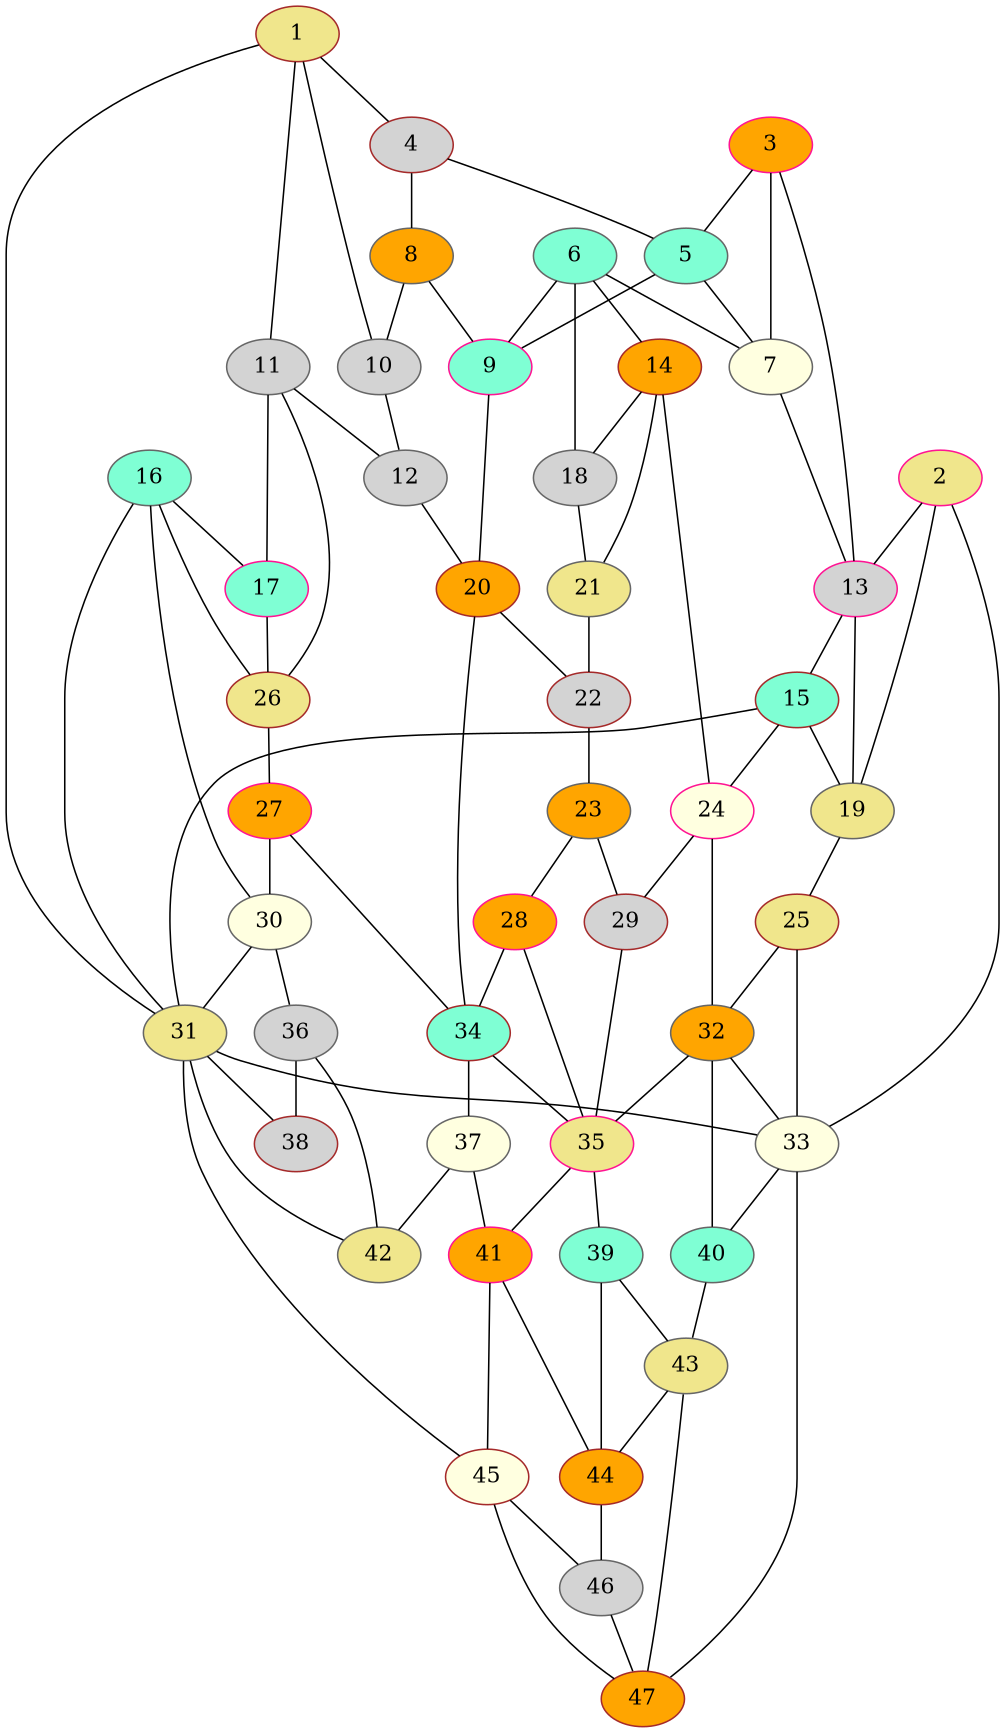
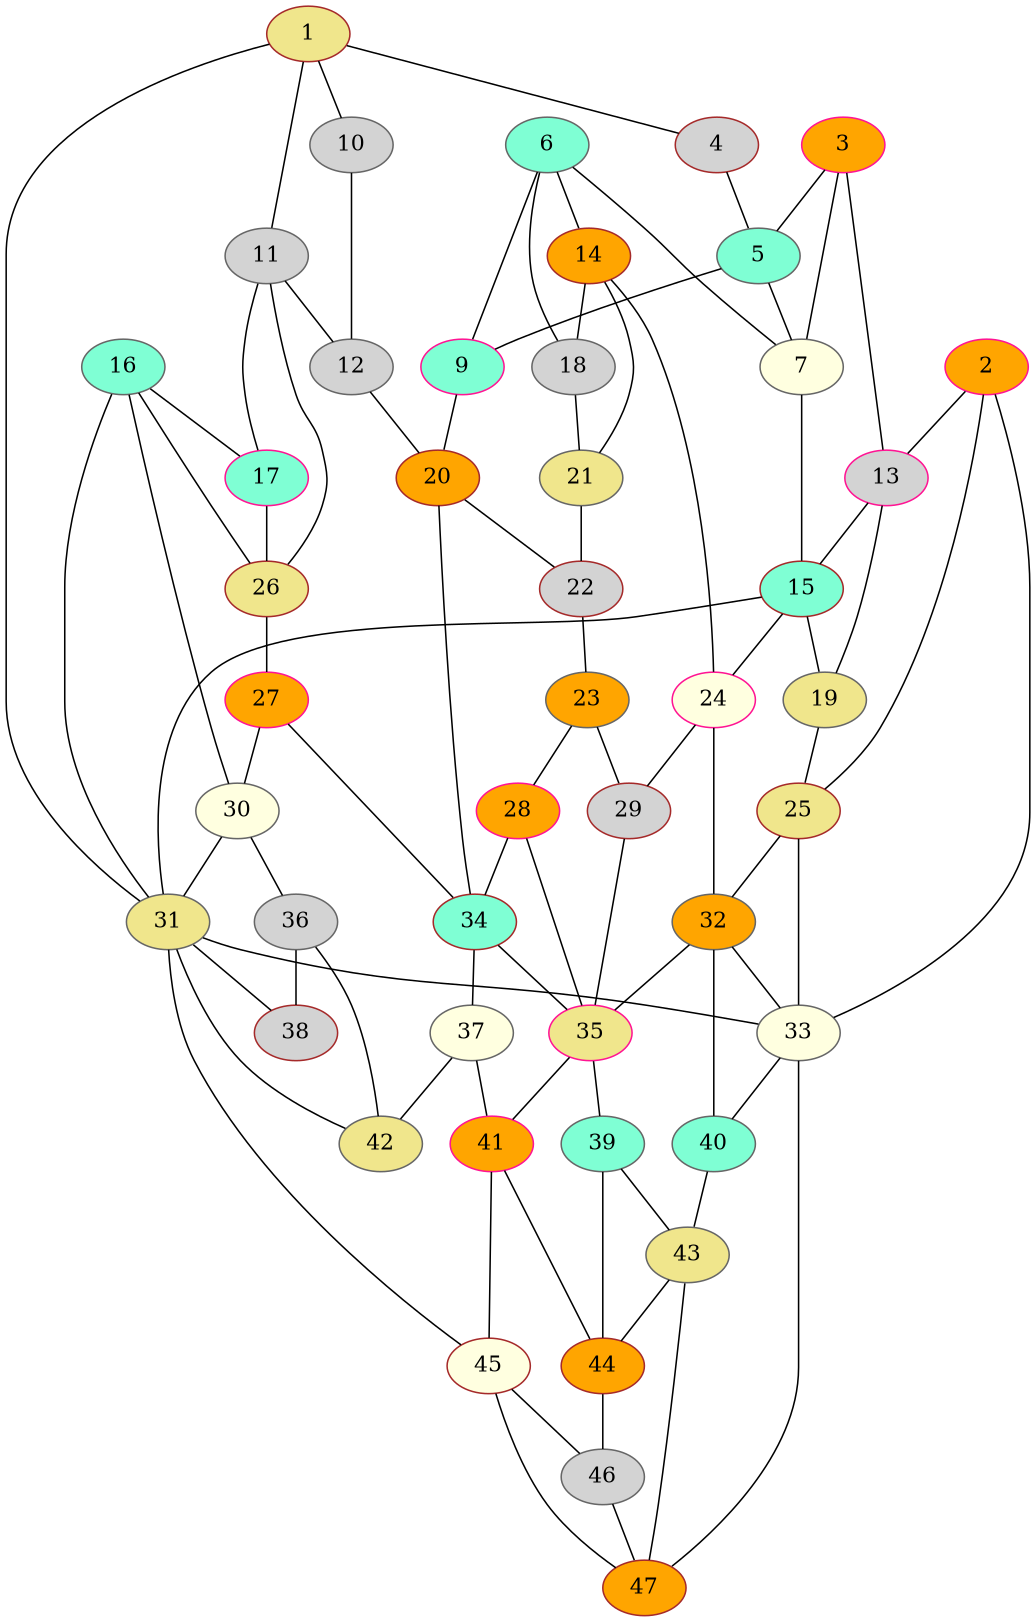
(412, 256) -> none
(813, 478) -> (802, 478)
(940, 478) -> (987, 367)
(903, 646) -> (934, 606)
